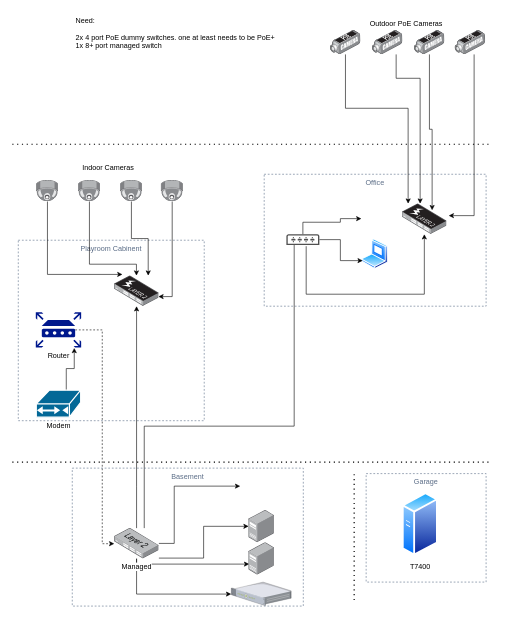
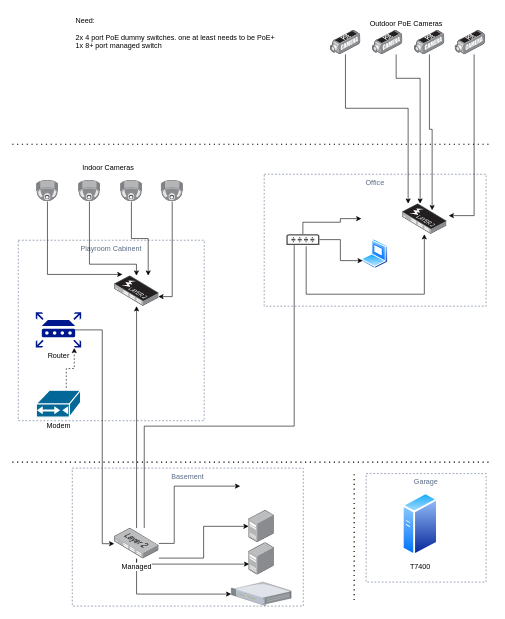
(67, 369) -> (67, 369)
(102, 427) -> (102, 427)
